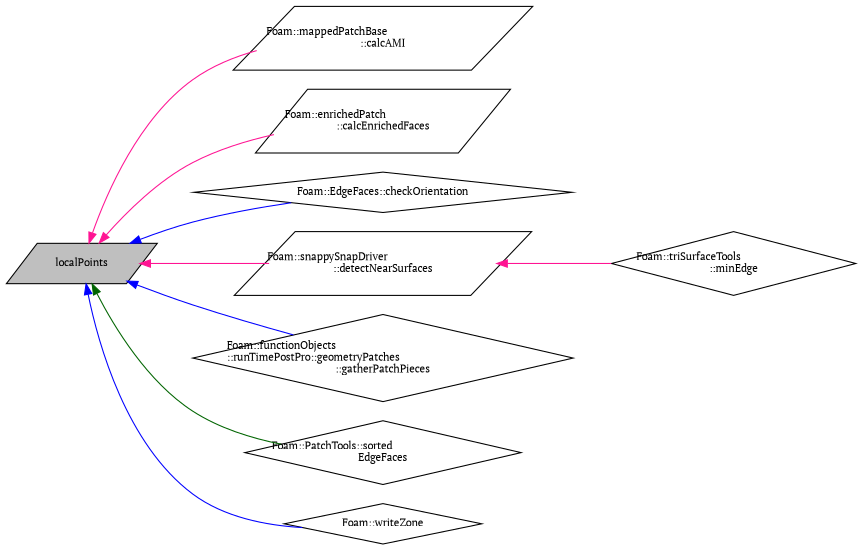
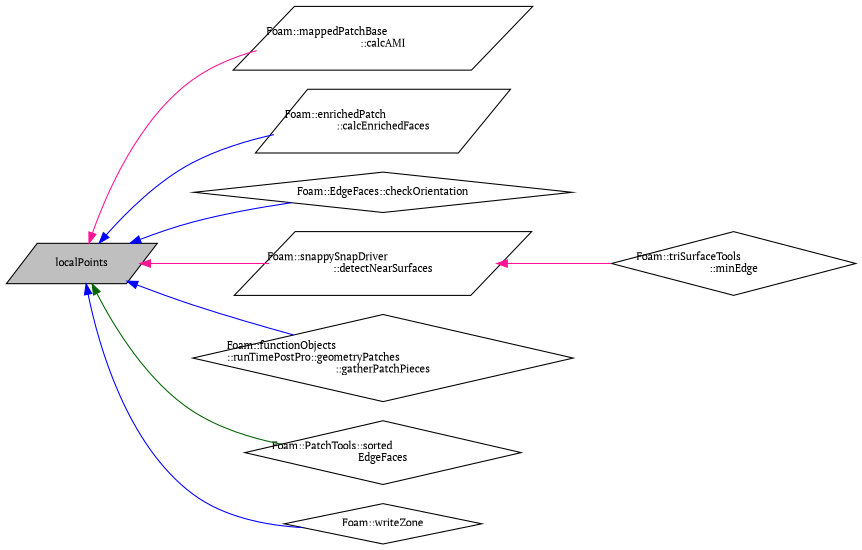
(181, 169) -> (181, 169)
